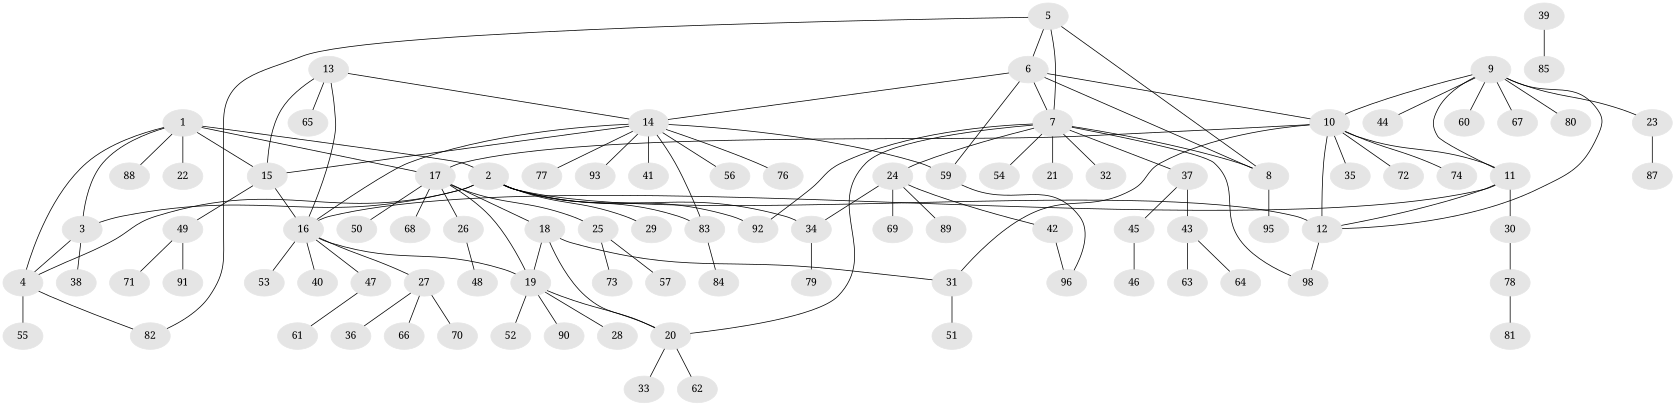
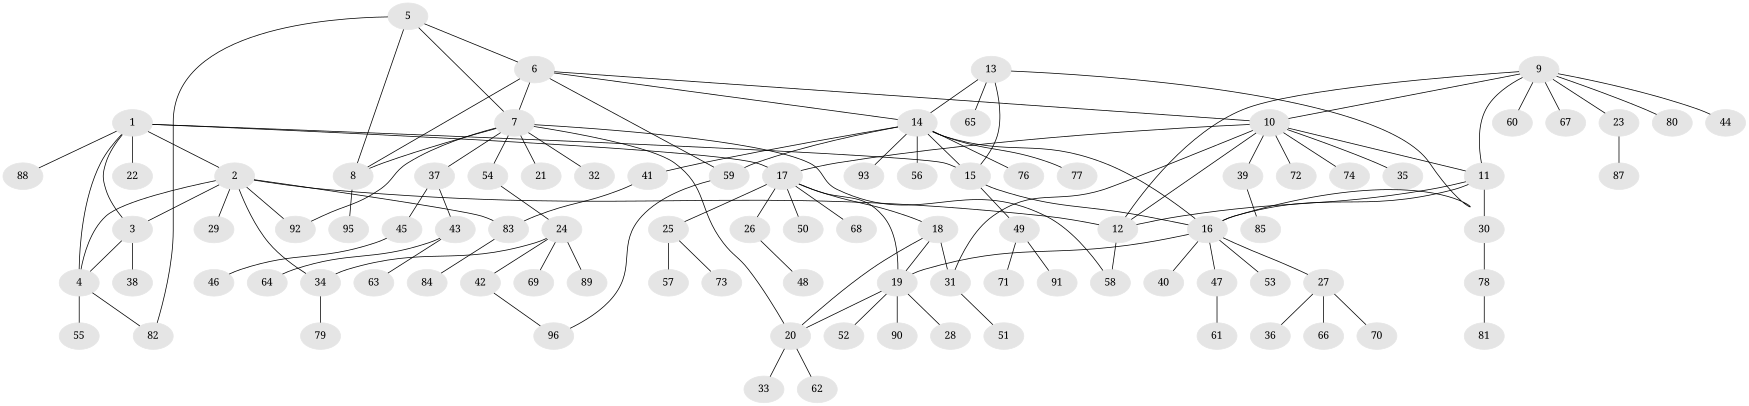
(977, 144) -> (528, 205)
none -> (1256, 150)
(681, 174) -> (567, 206)
(1308, 283) -> (1110, 283)
